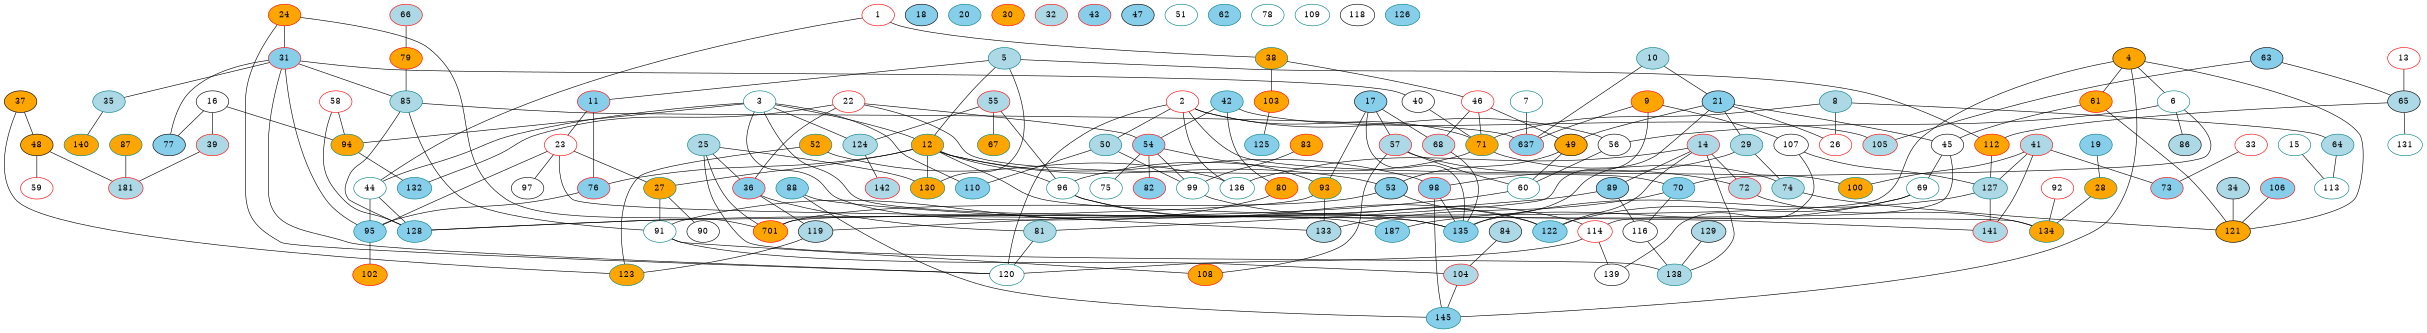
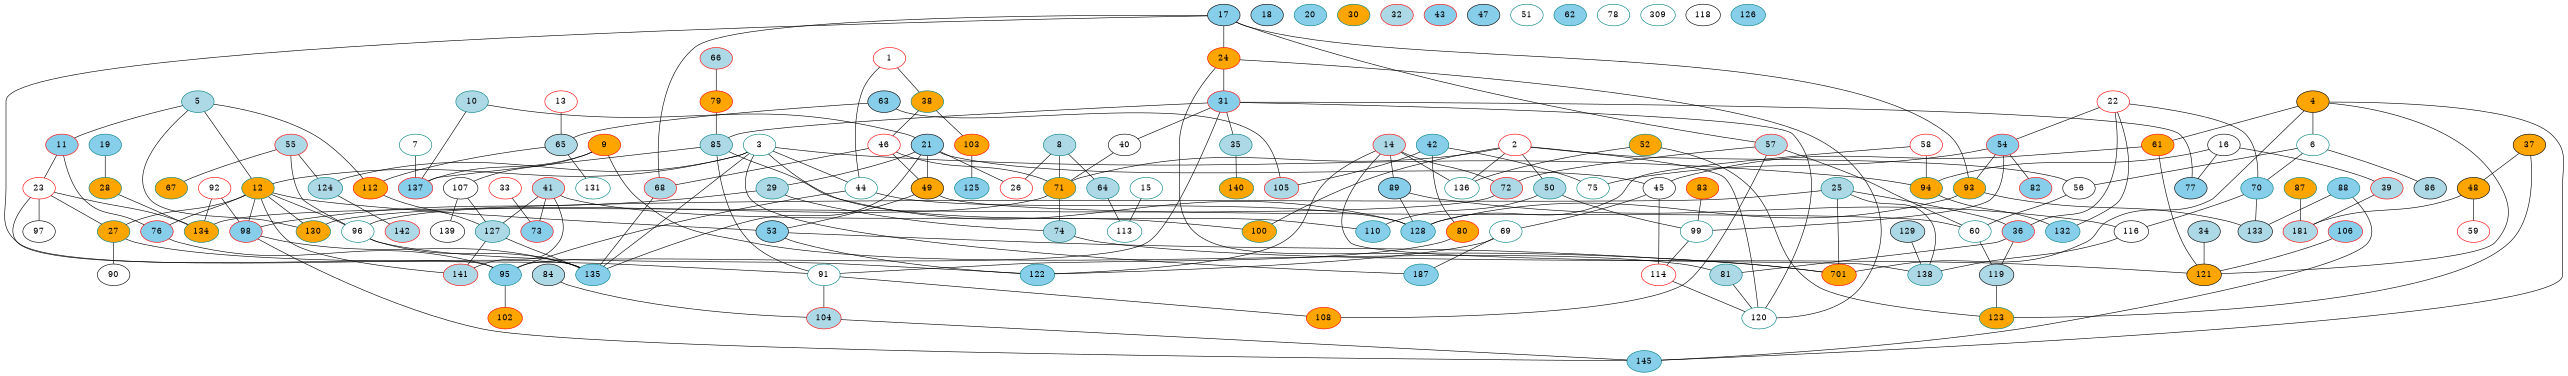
(1008, 15) -> (1354, 15)
(1312, 15) -> (1658, 15)
none -> (1224, 37)
(1189, 123) -> (1492, 156)
(1526, 145) -> (416, 188)
none -> (230, 210)
(1603, 253) -> none
